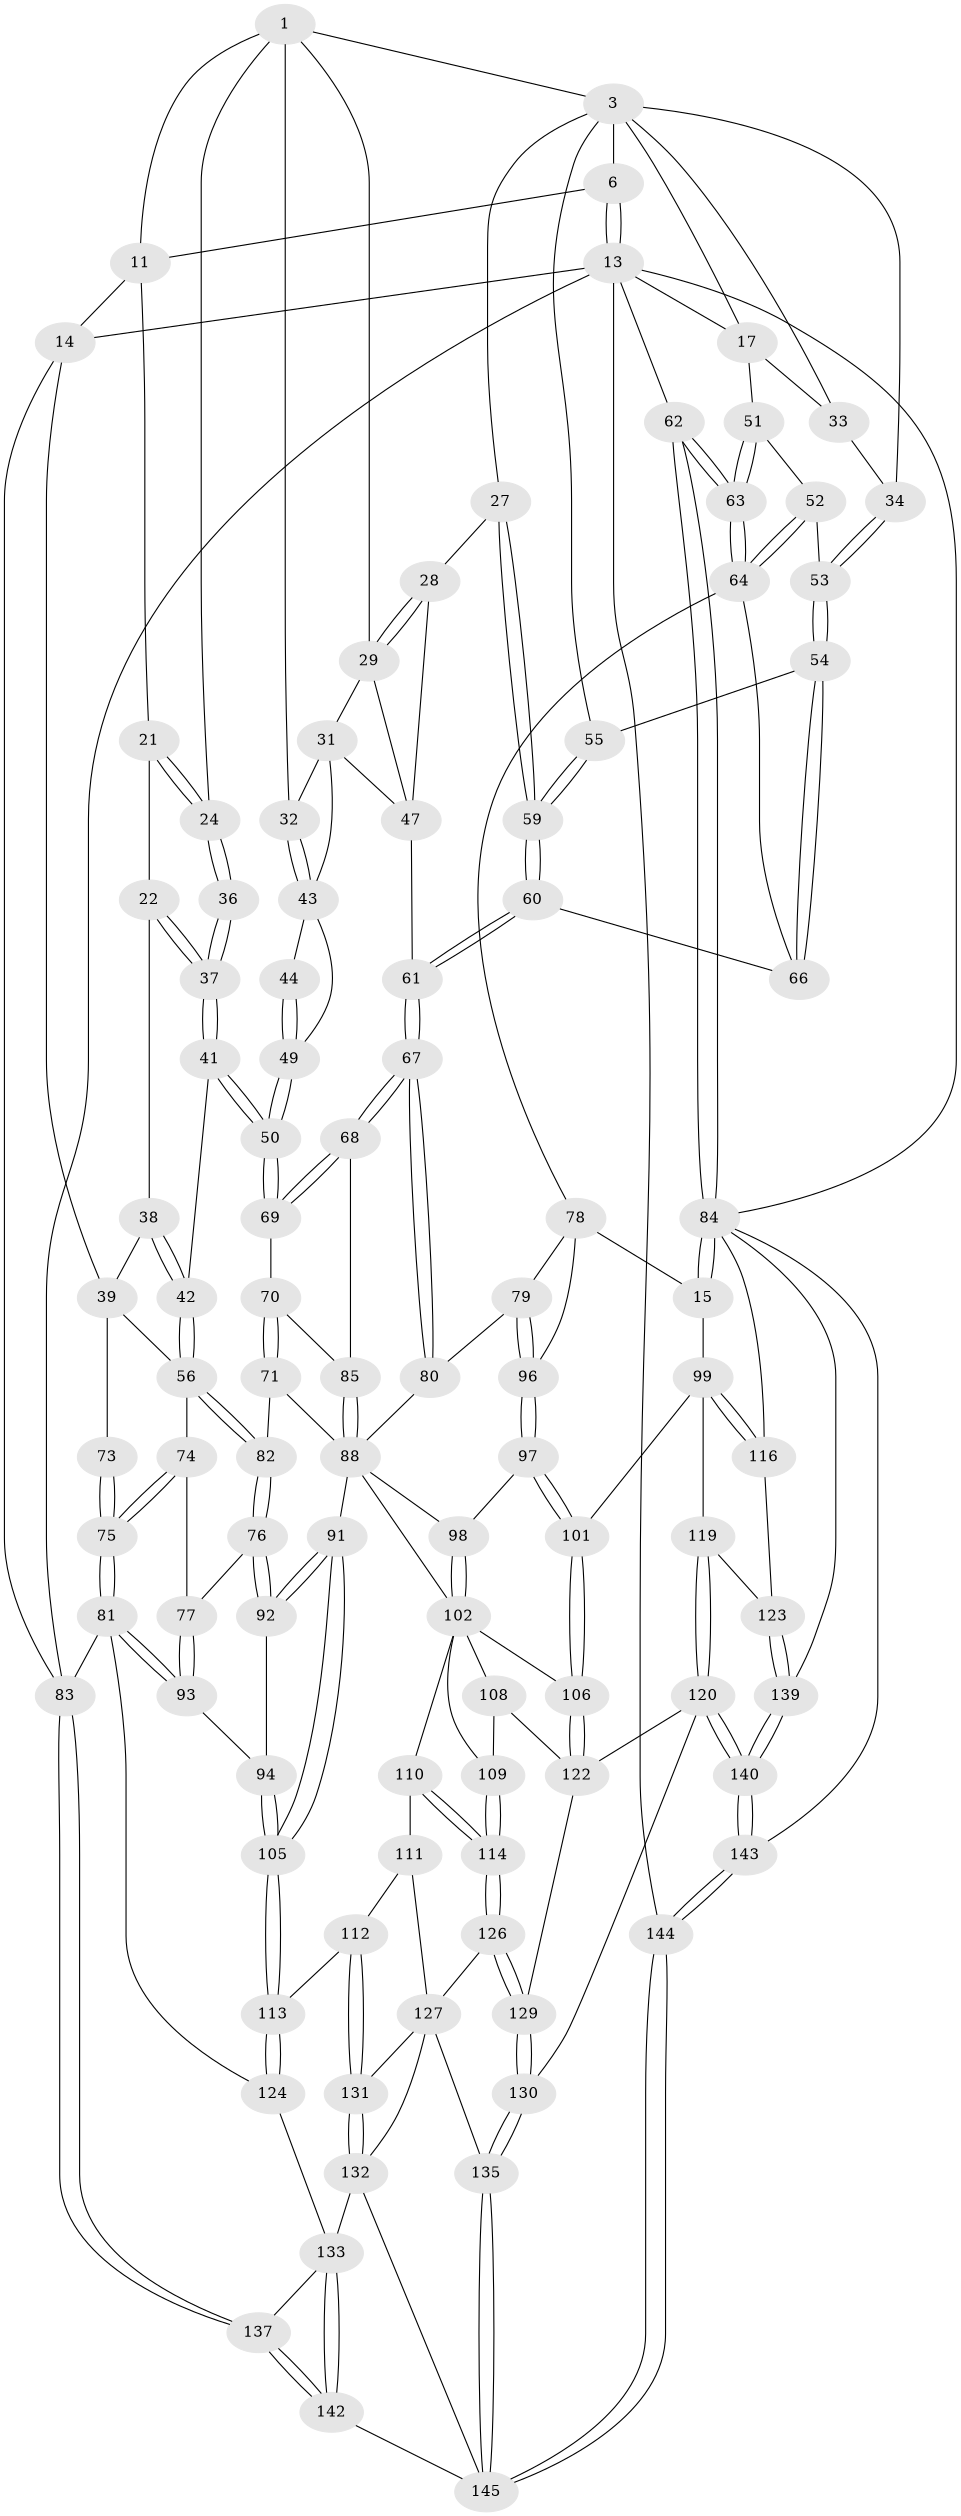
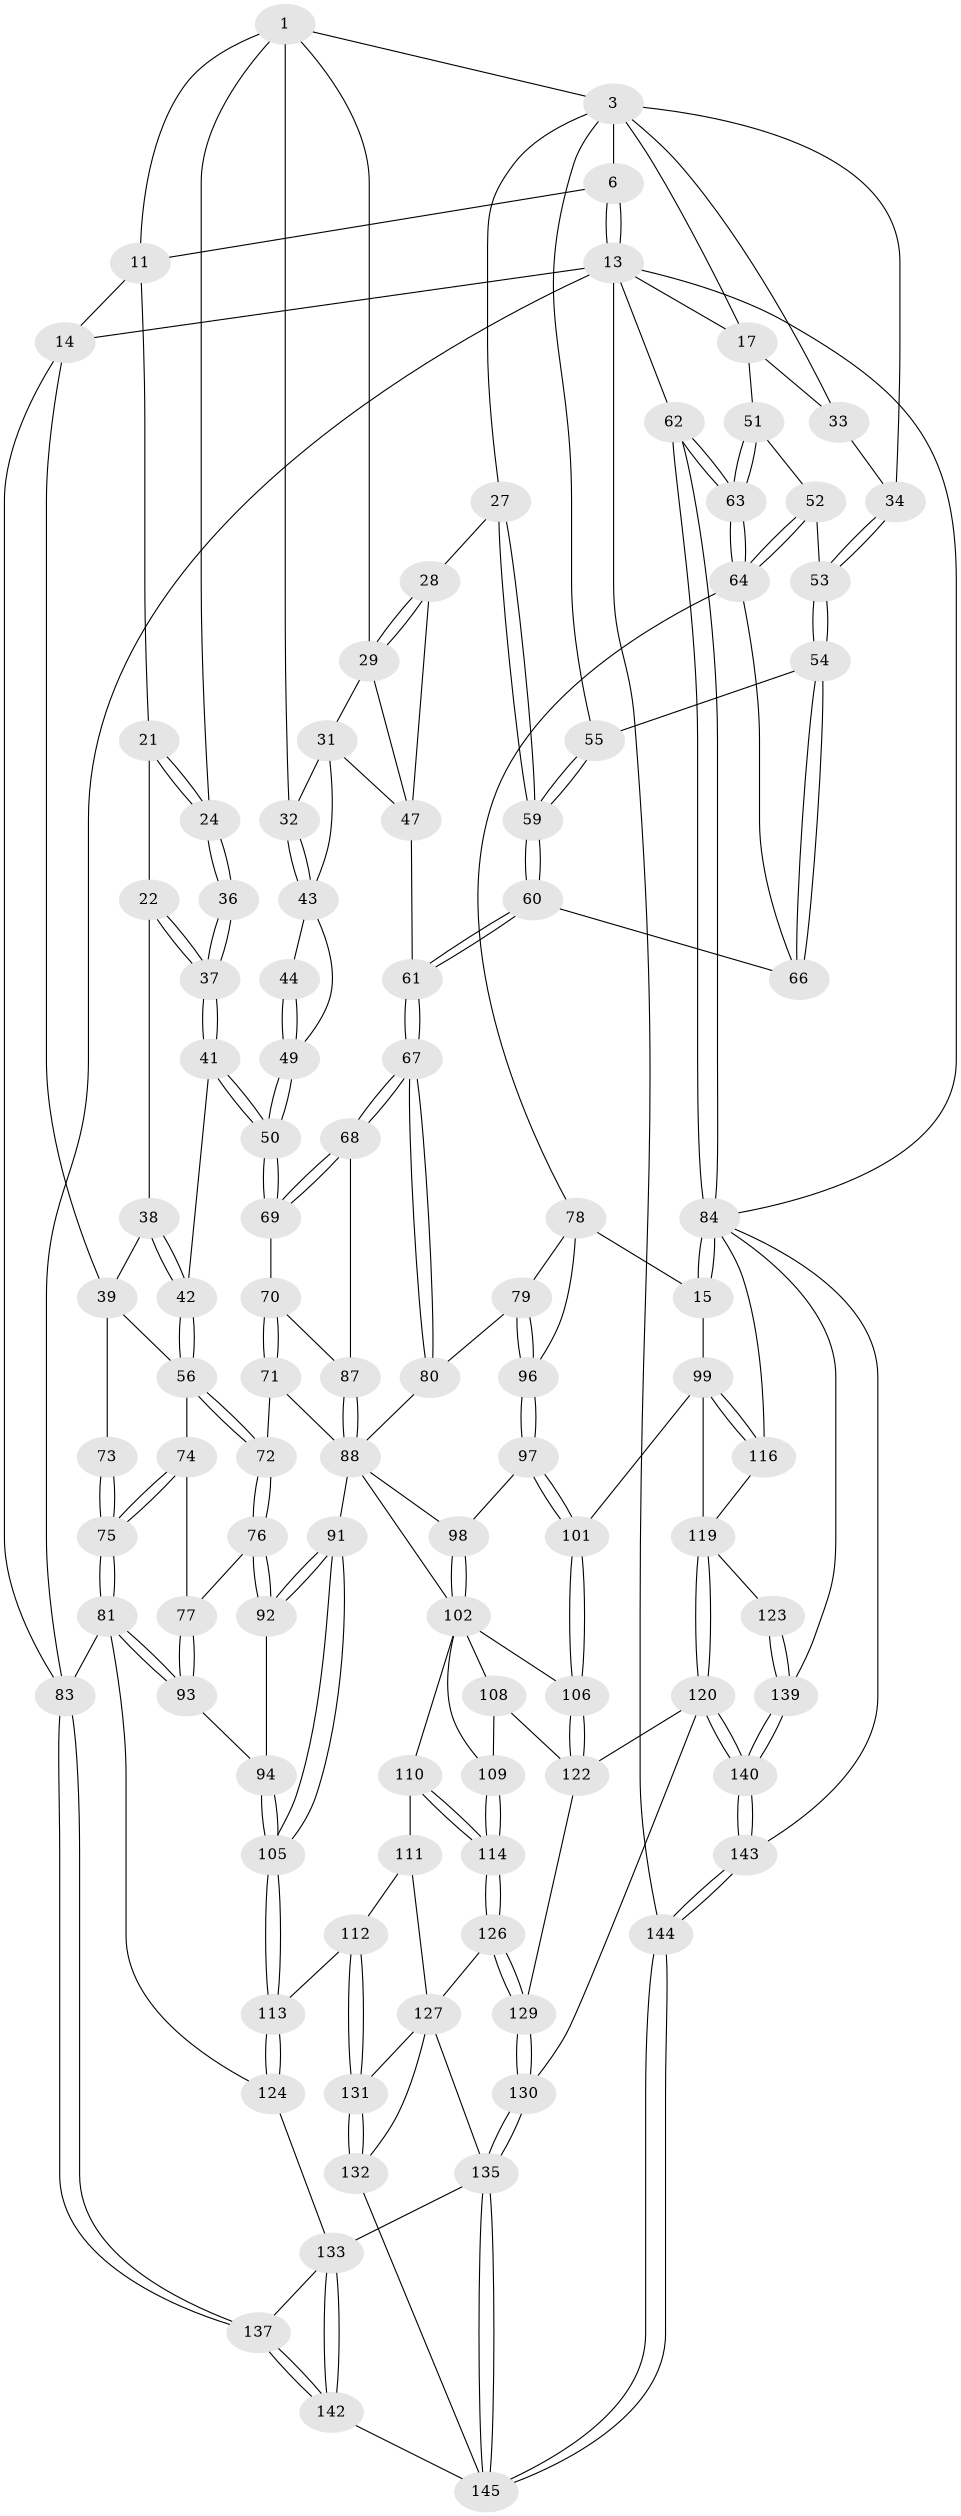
(350, 1378) -> (350, 1378)
(266, 1457) -> (266, 1457)
(768, 1537) -> (734, 1497)
(344, 2213) -> (409, 2213)
